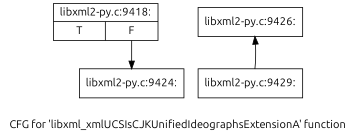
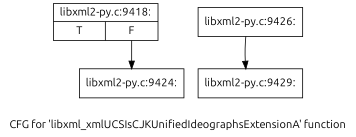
(256, 57) -> (245, 49)
